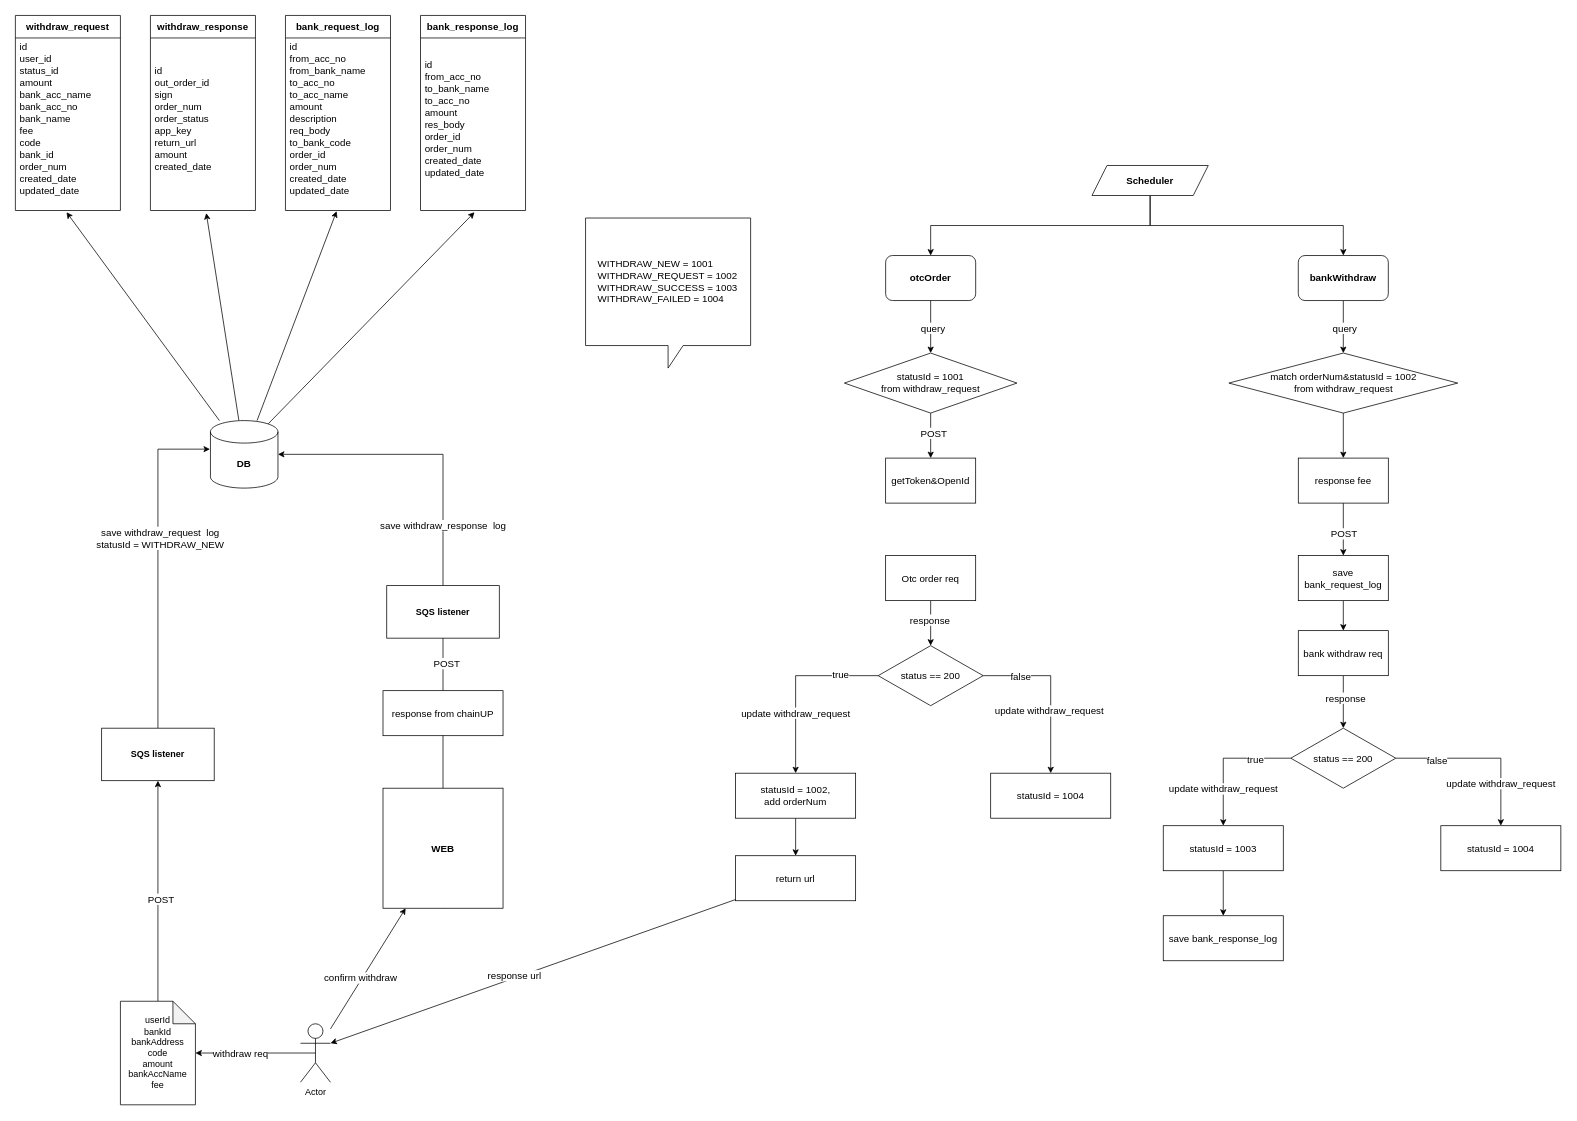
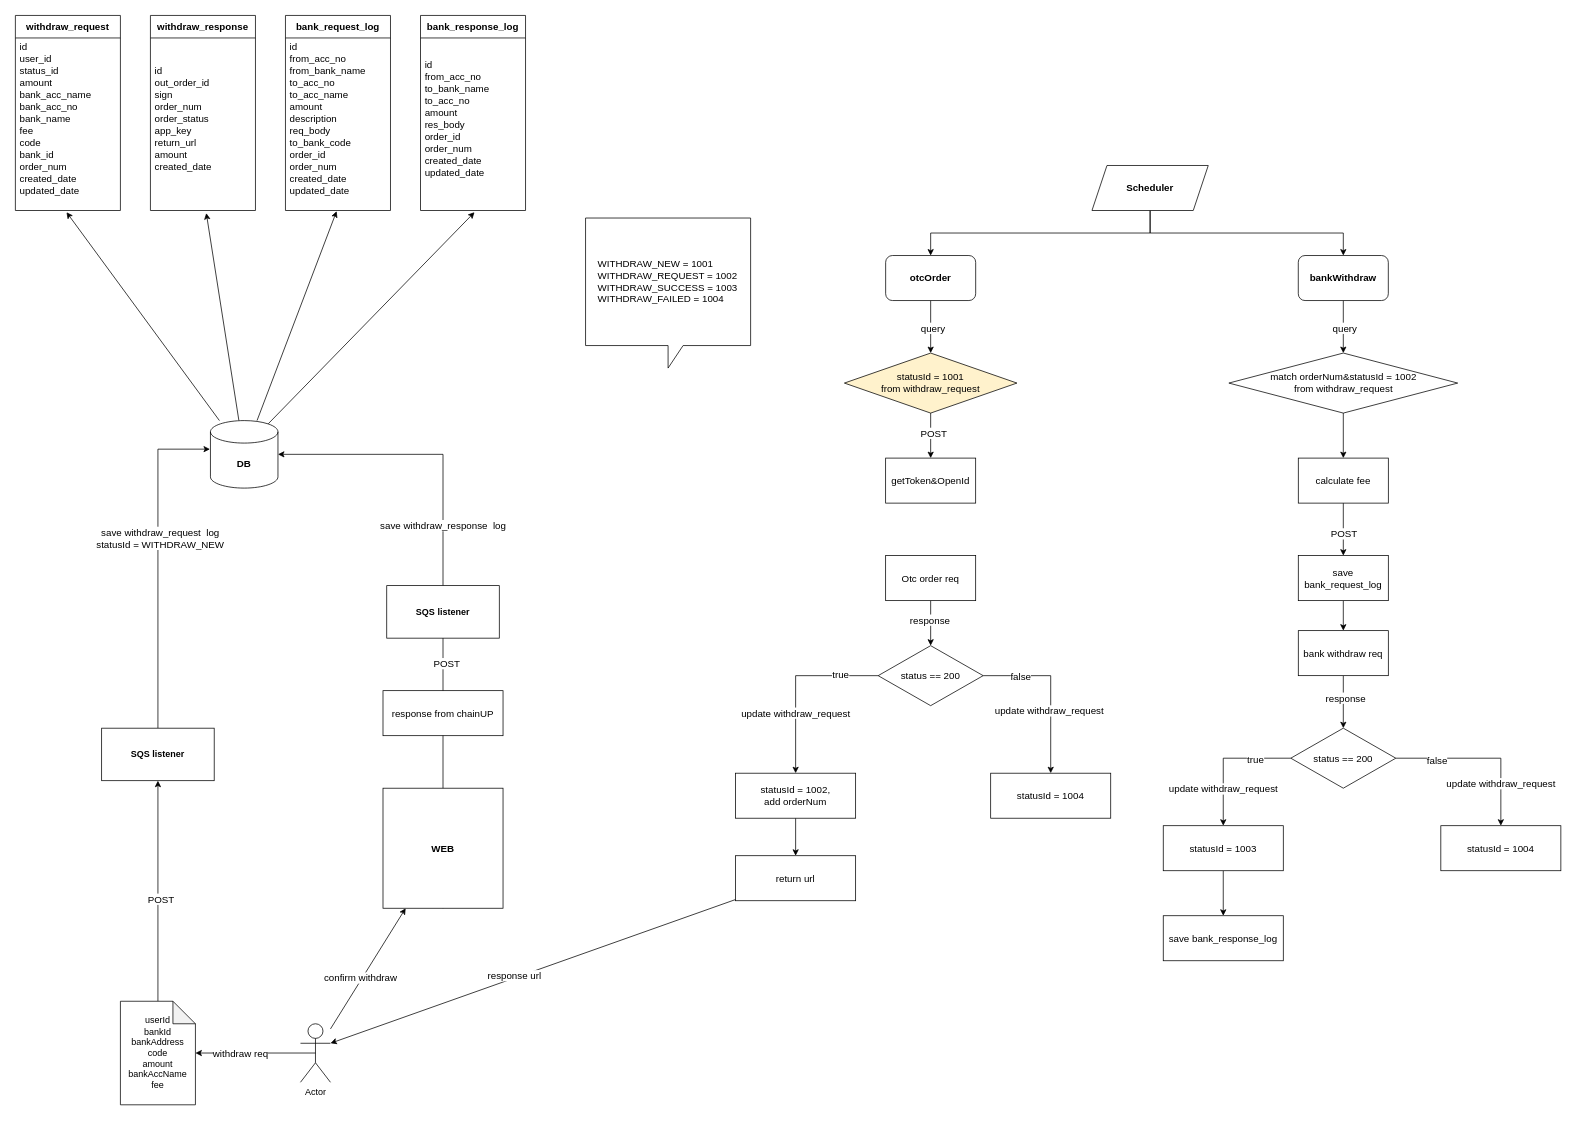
(1150, 180) -> (1150, 188)
(930, 383) -> (930, 383)
(1343, 480) -> (1343, 480)
